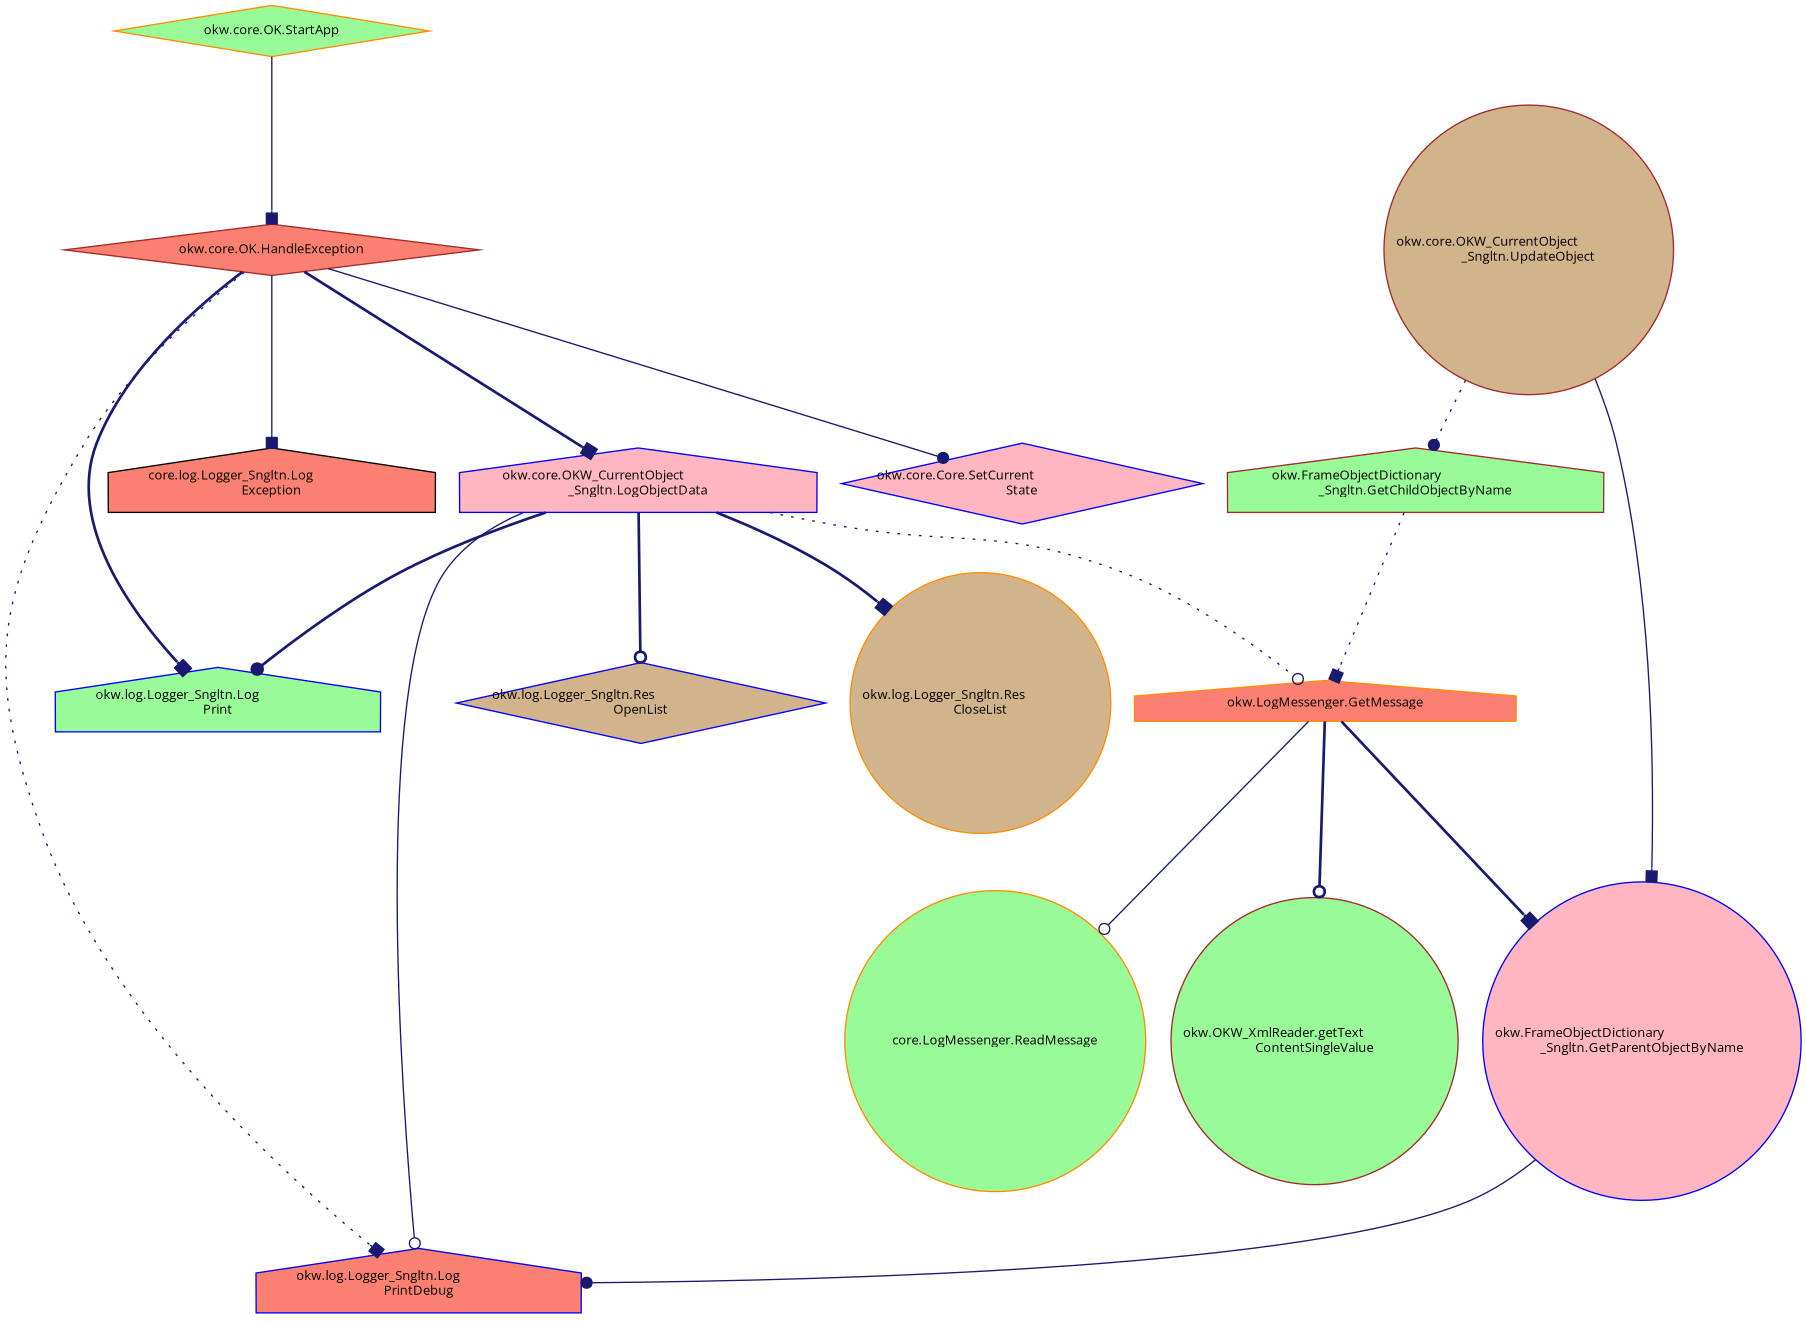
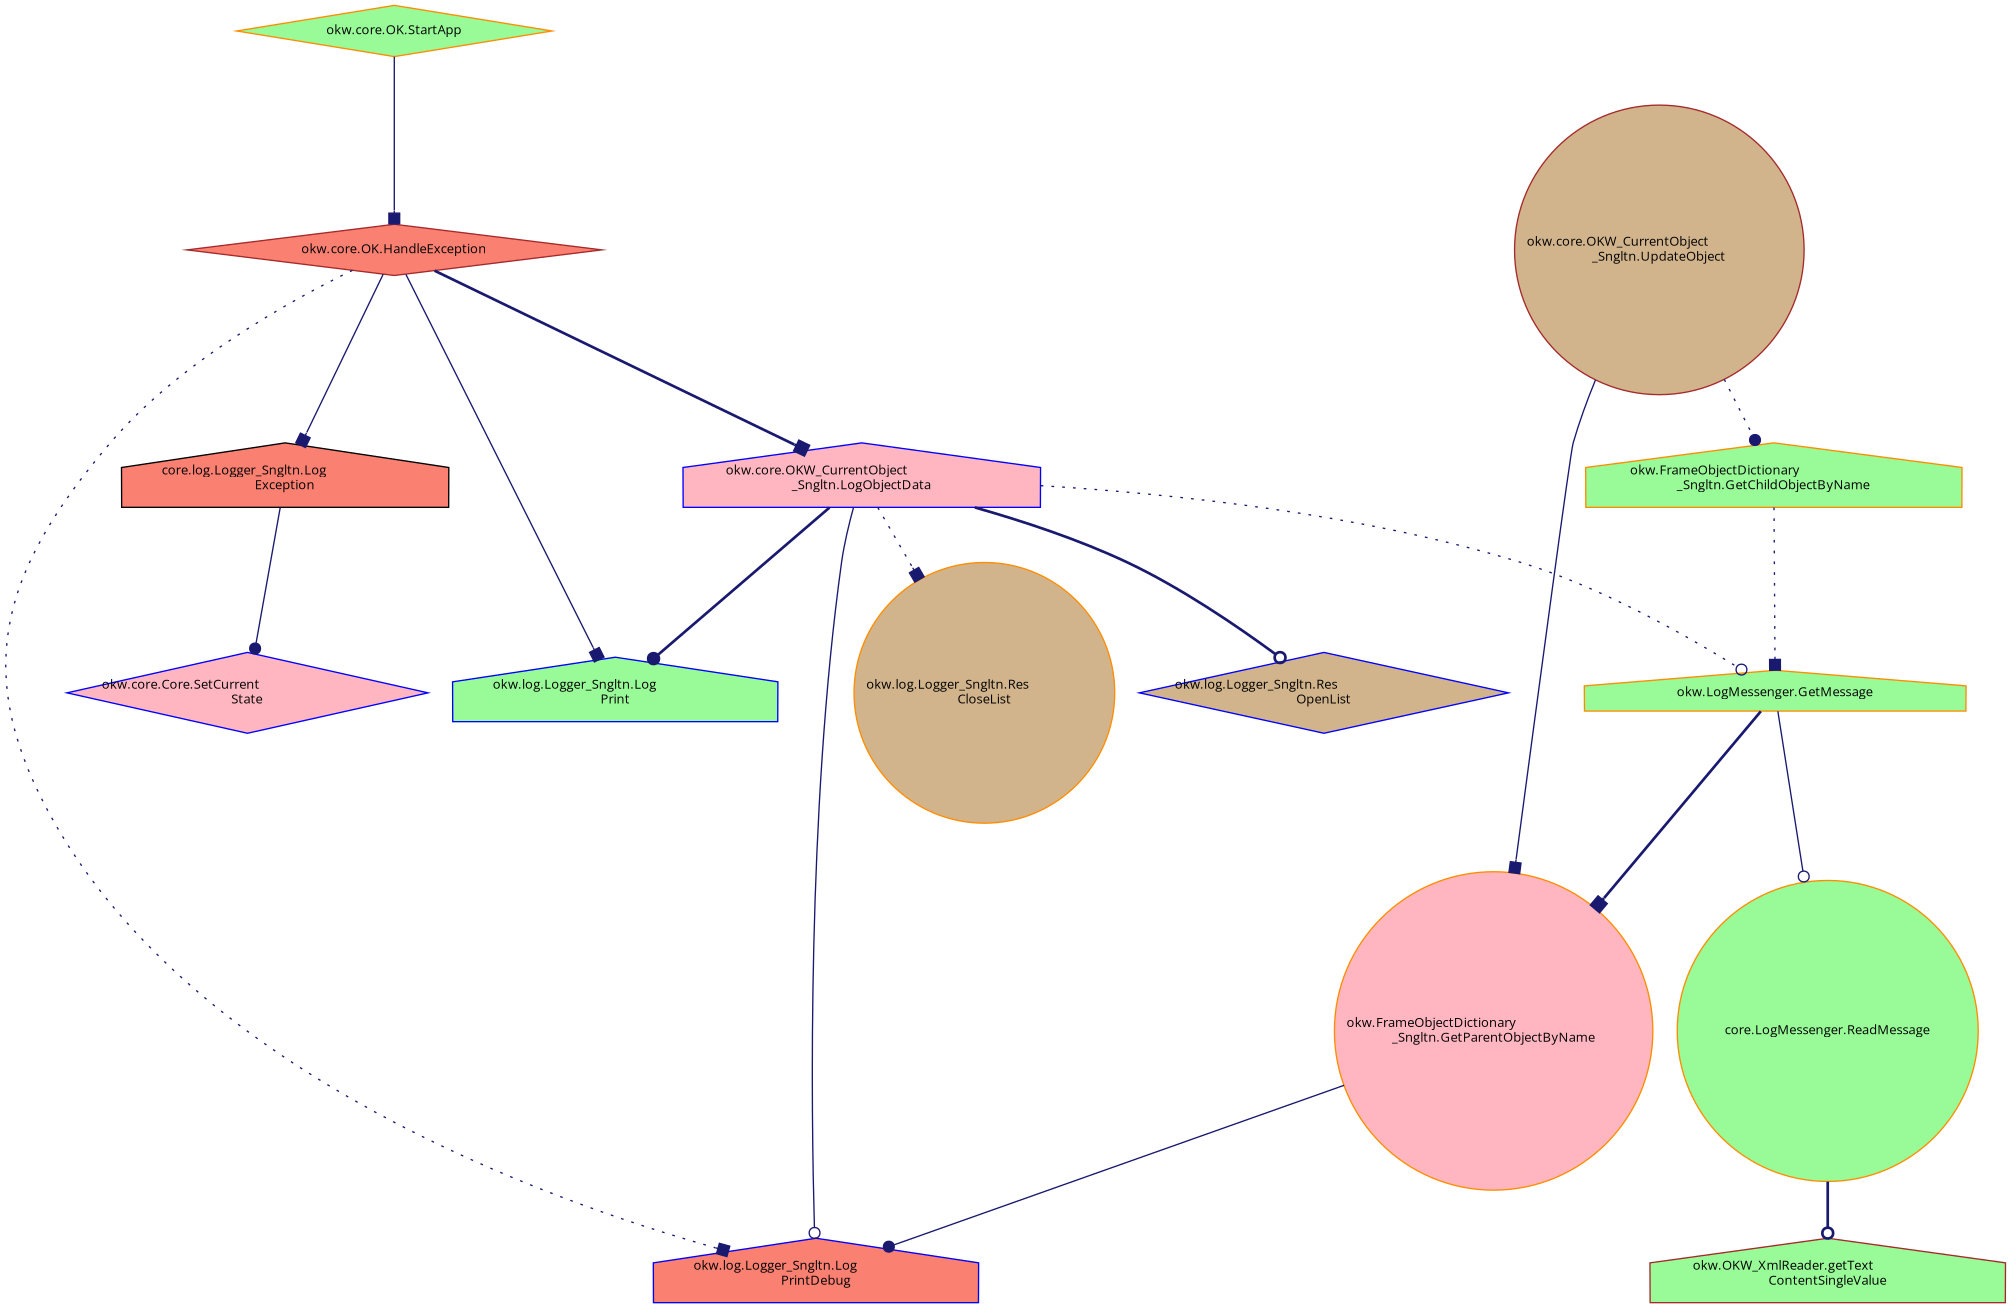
(633, 362) -> (268, 575)
(95, 452) -> (499, 461)
(1416, 484) -> (1774, 479)
(800, 551) -> (895, 538)
(1325, 703) -> (1775, 693)
(1322, 804) -> (1828, 1205)
(1315, 1041) -> (1828, 1274)
(1642, 1041) -> (1494, 1031)
